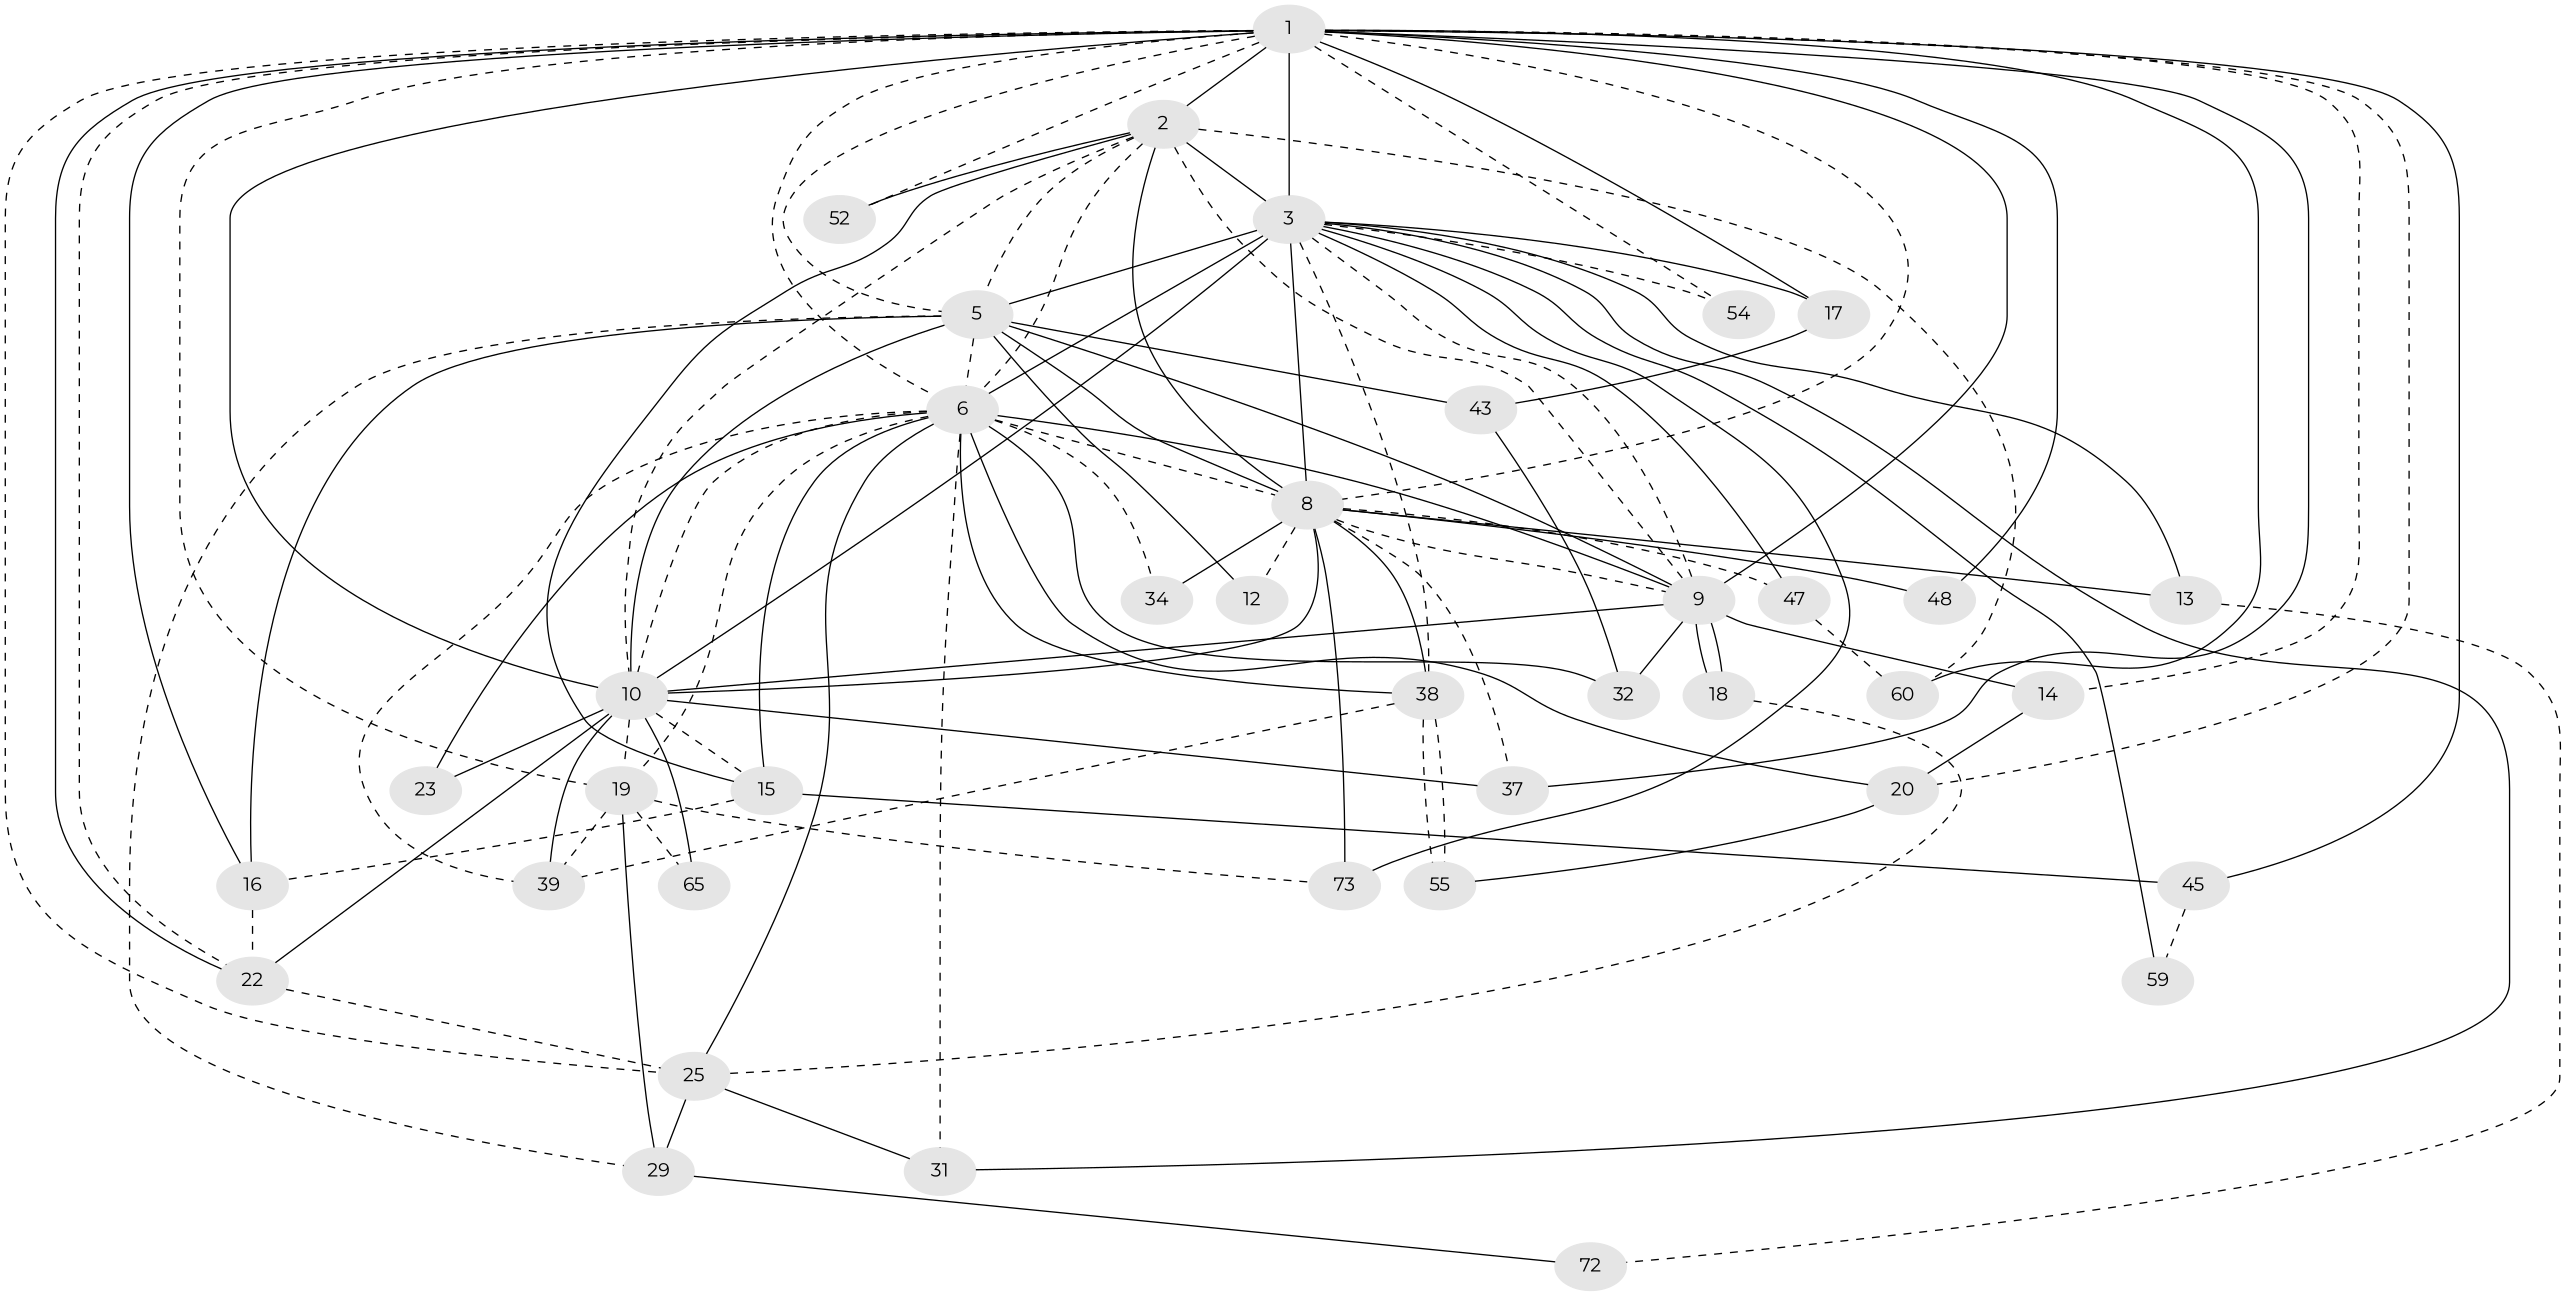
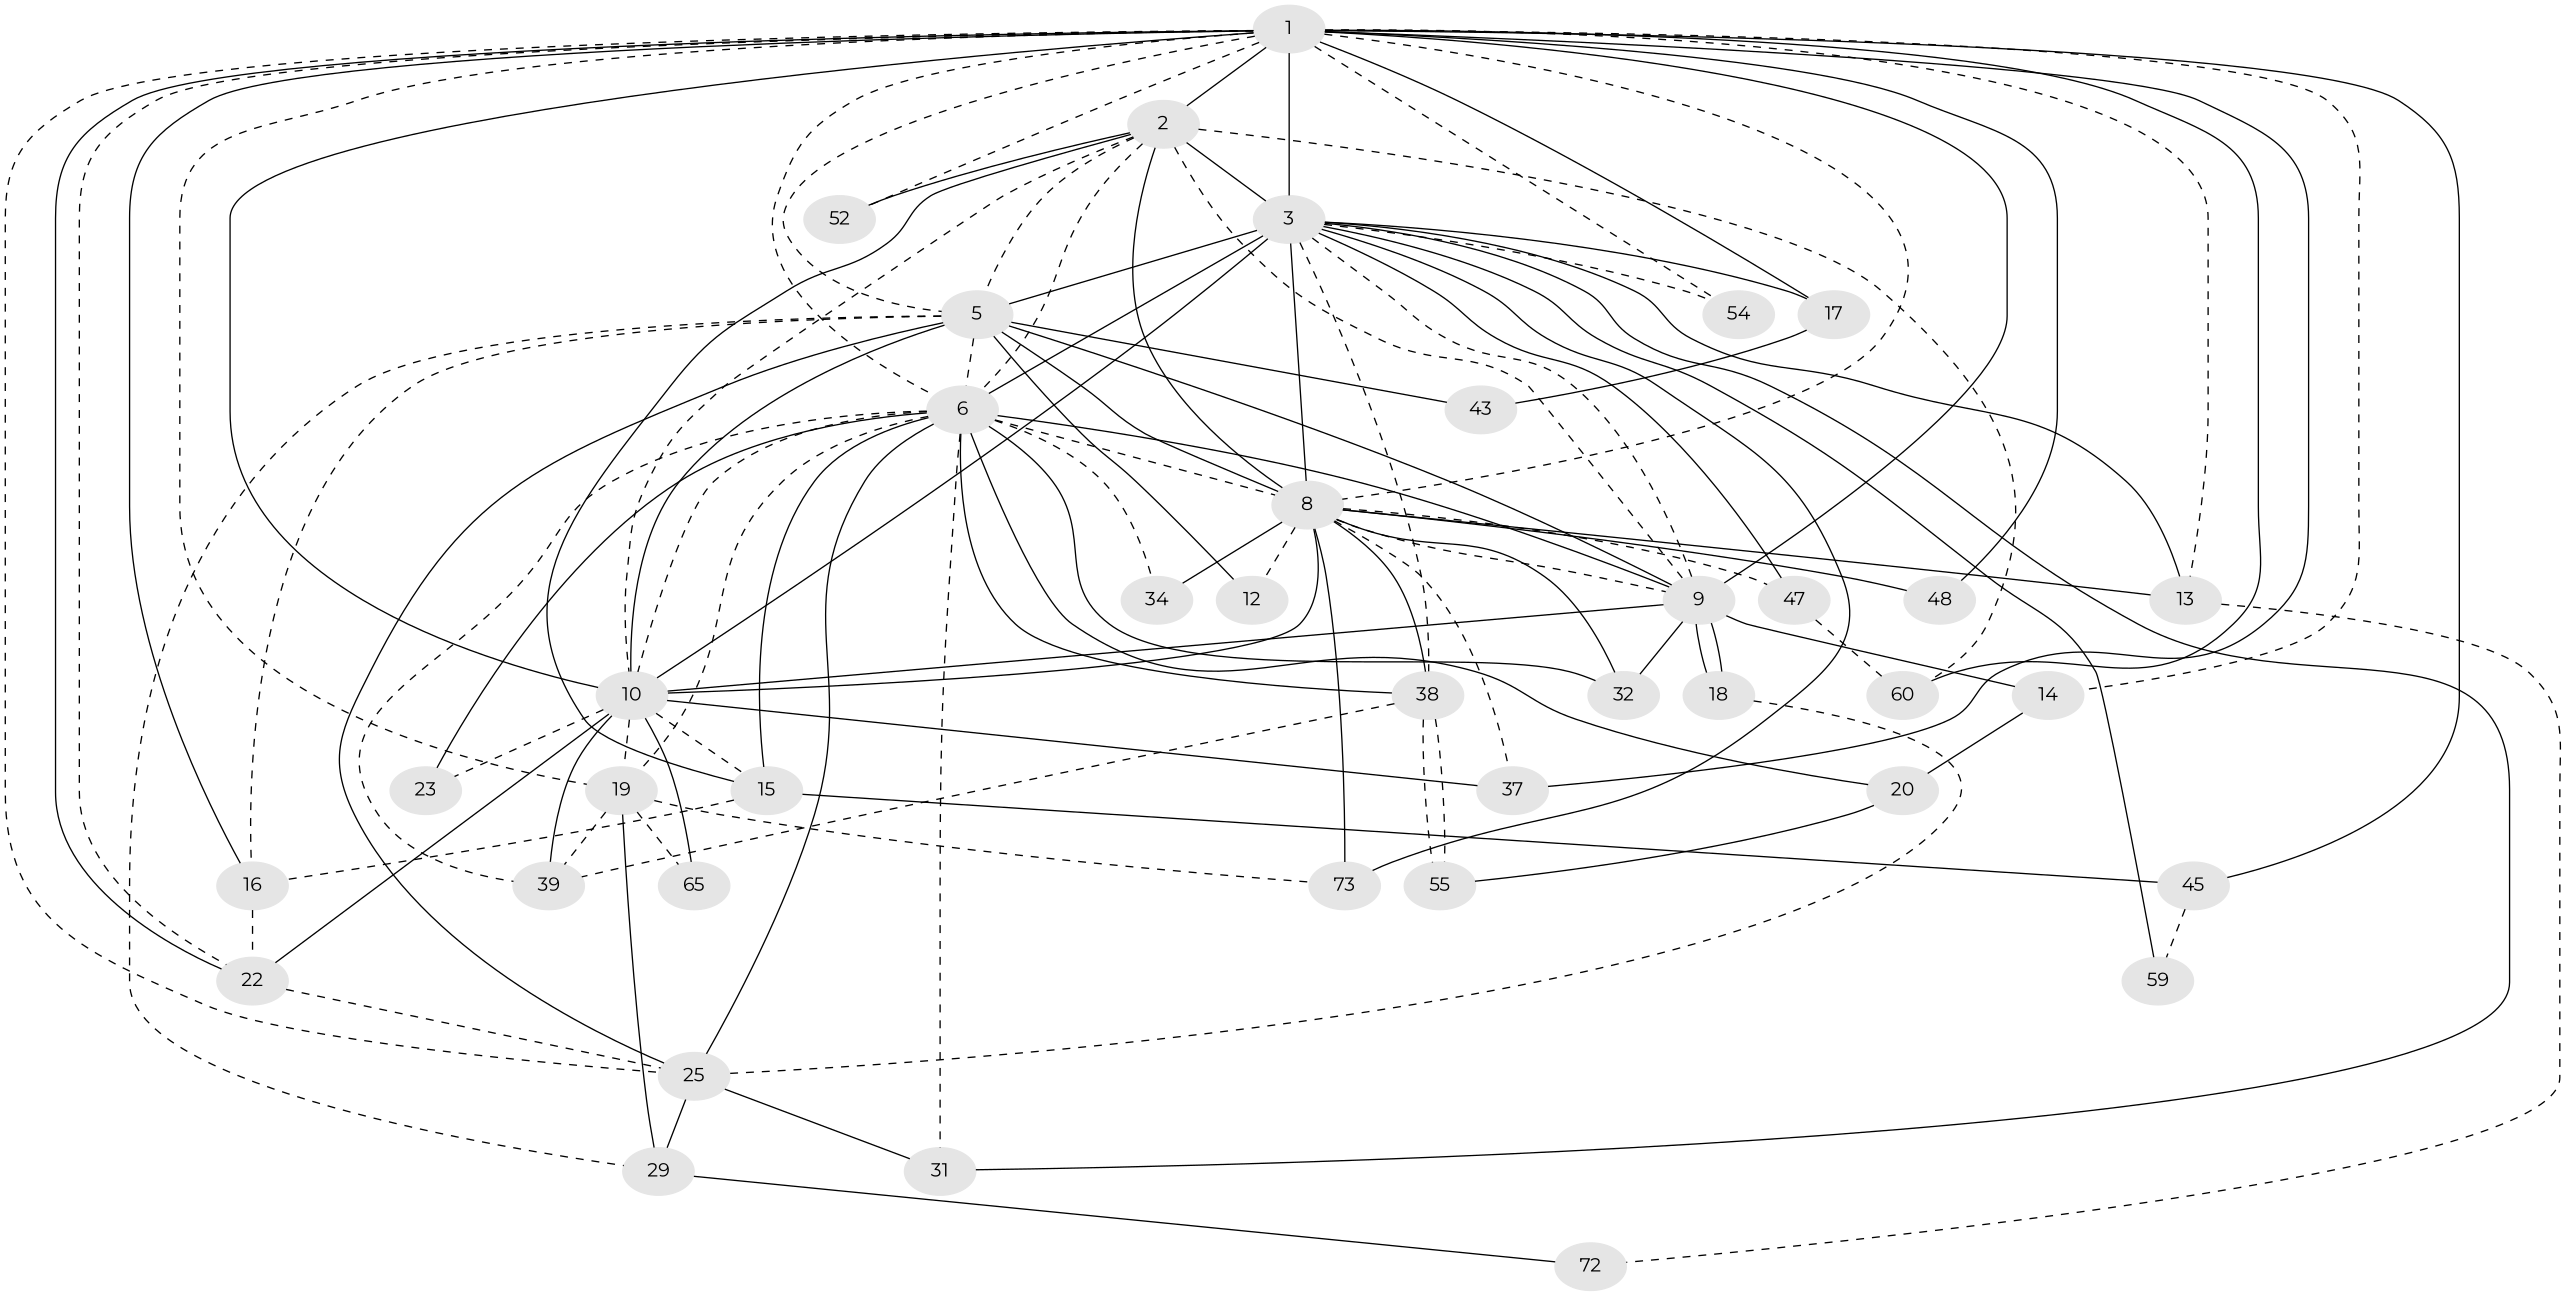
(2361, 101) -> (1972, 77)
(420, 383) -> (420, 383)
(1577, 564) -> (1485, 549)
none -> (405, 610)
(529, 743) -> (529, 743)
